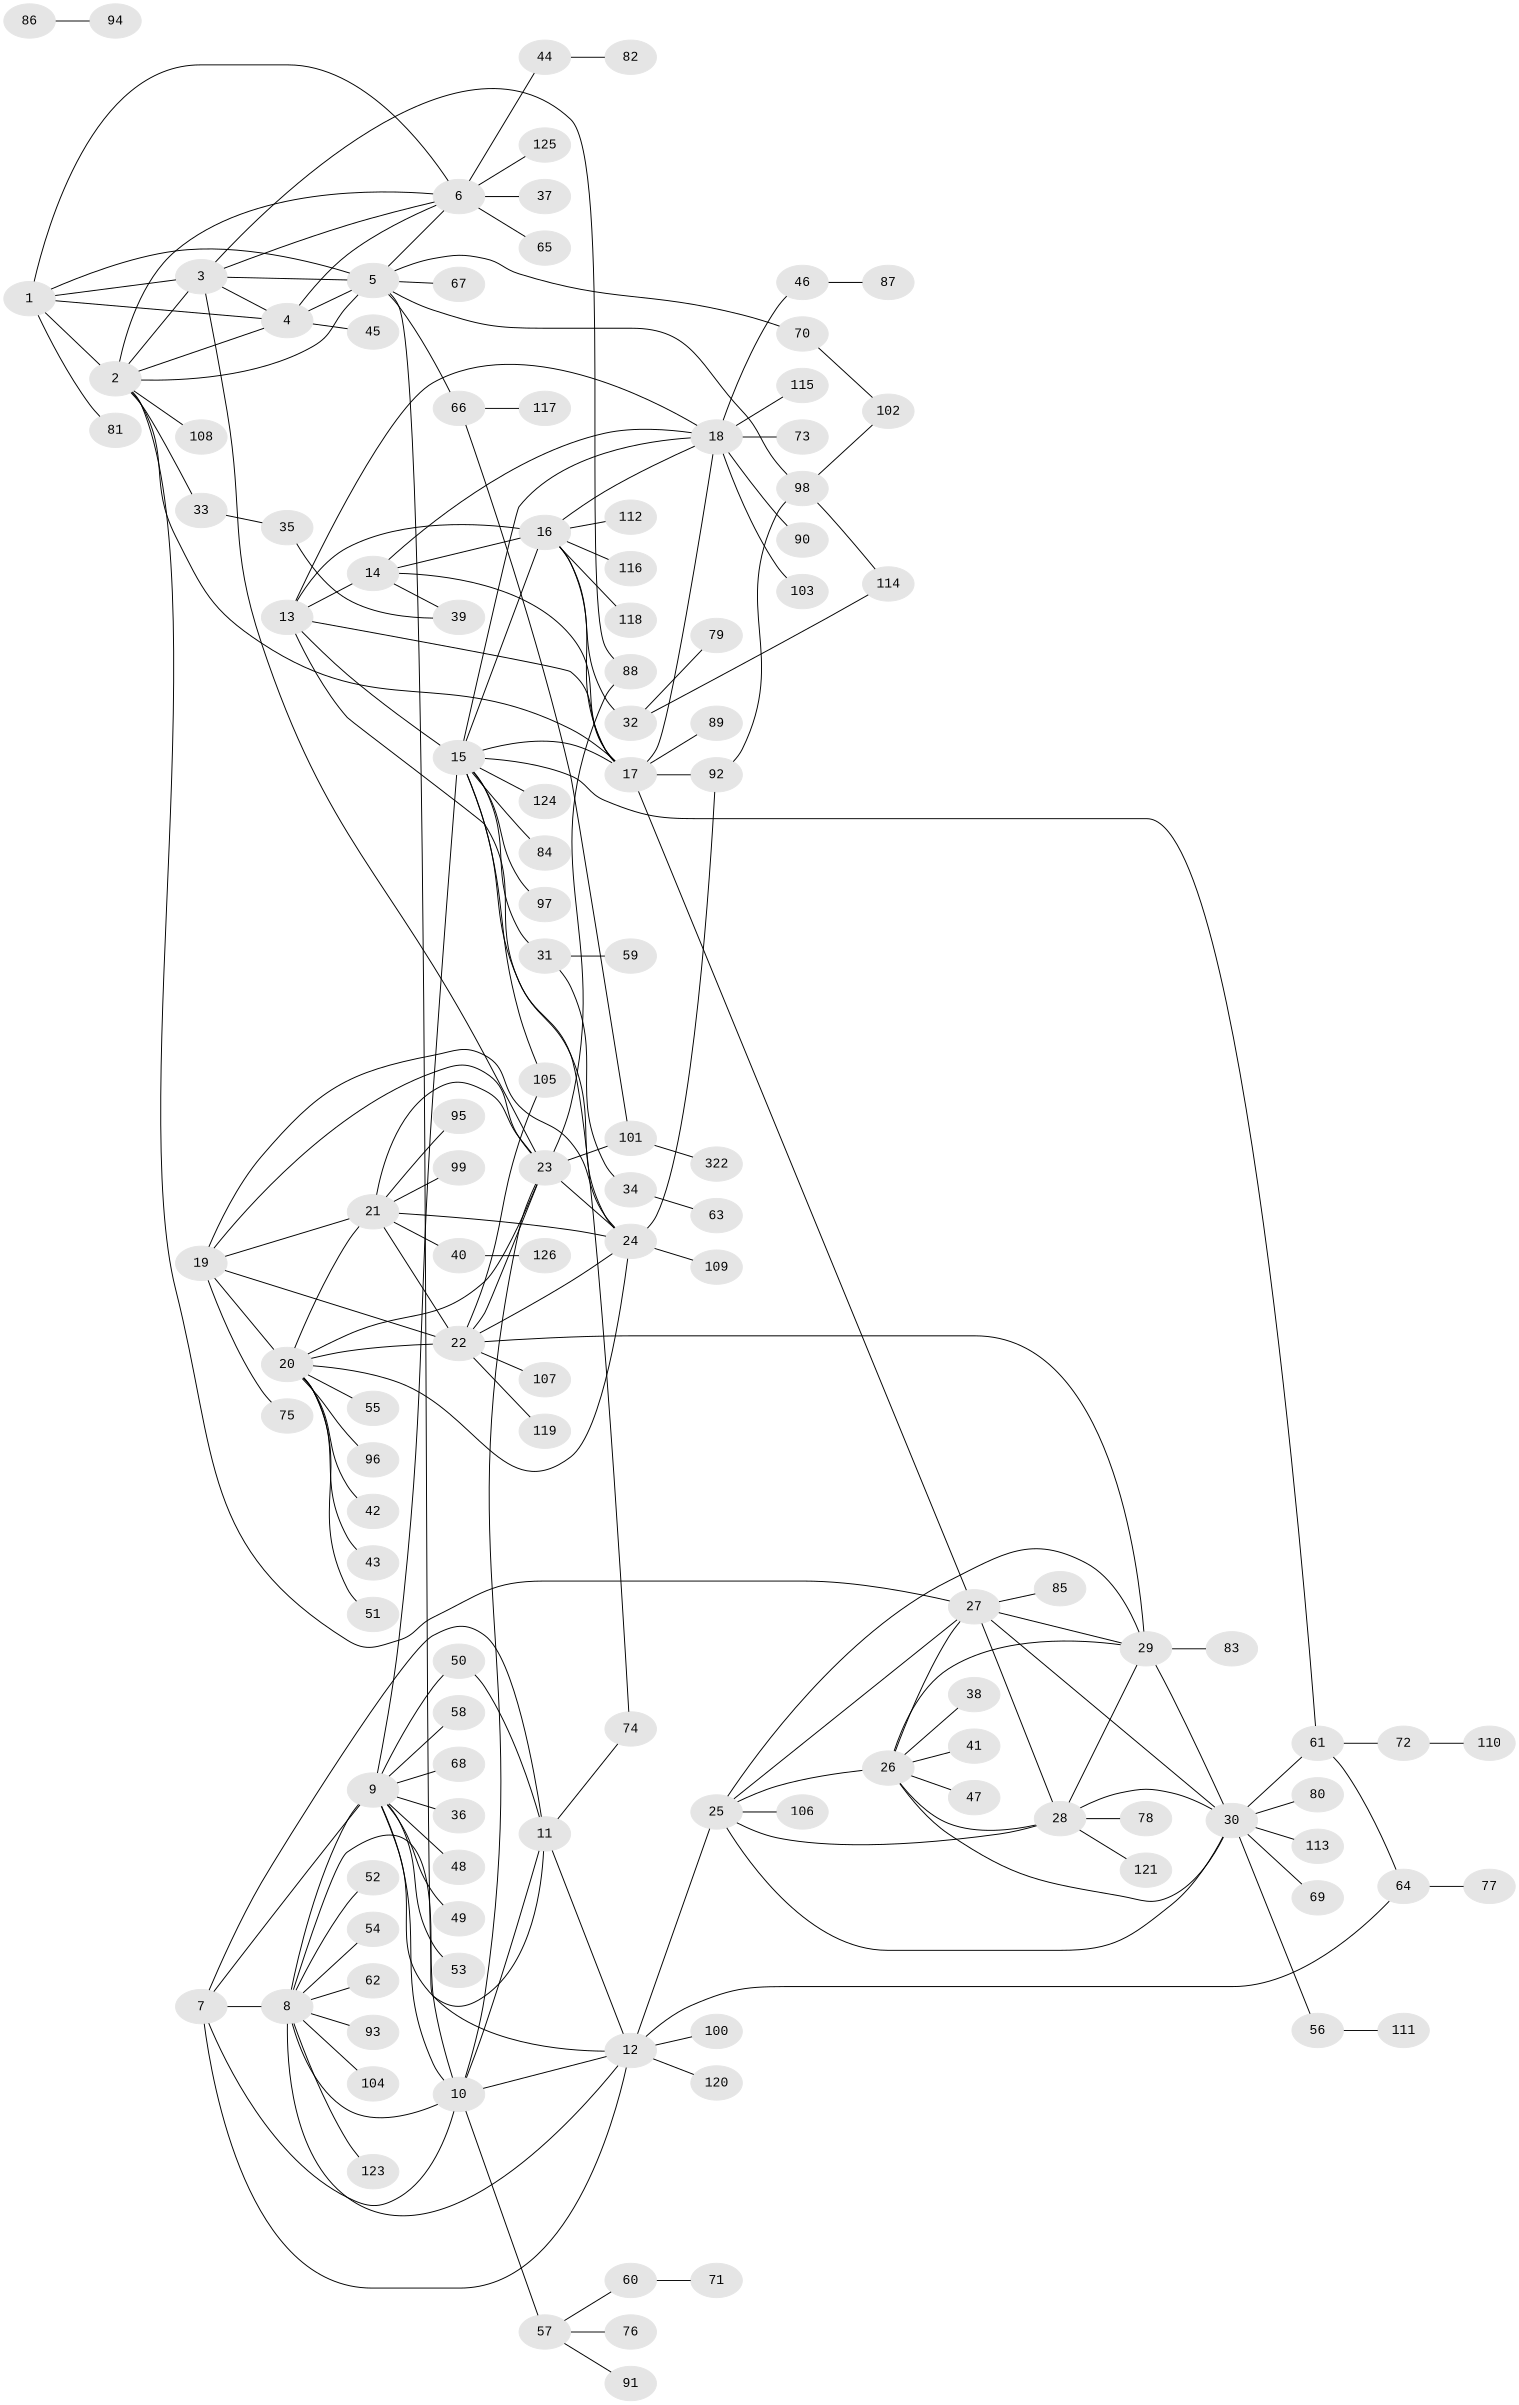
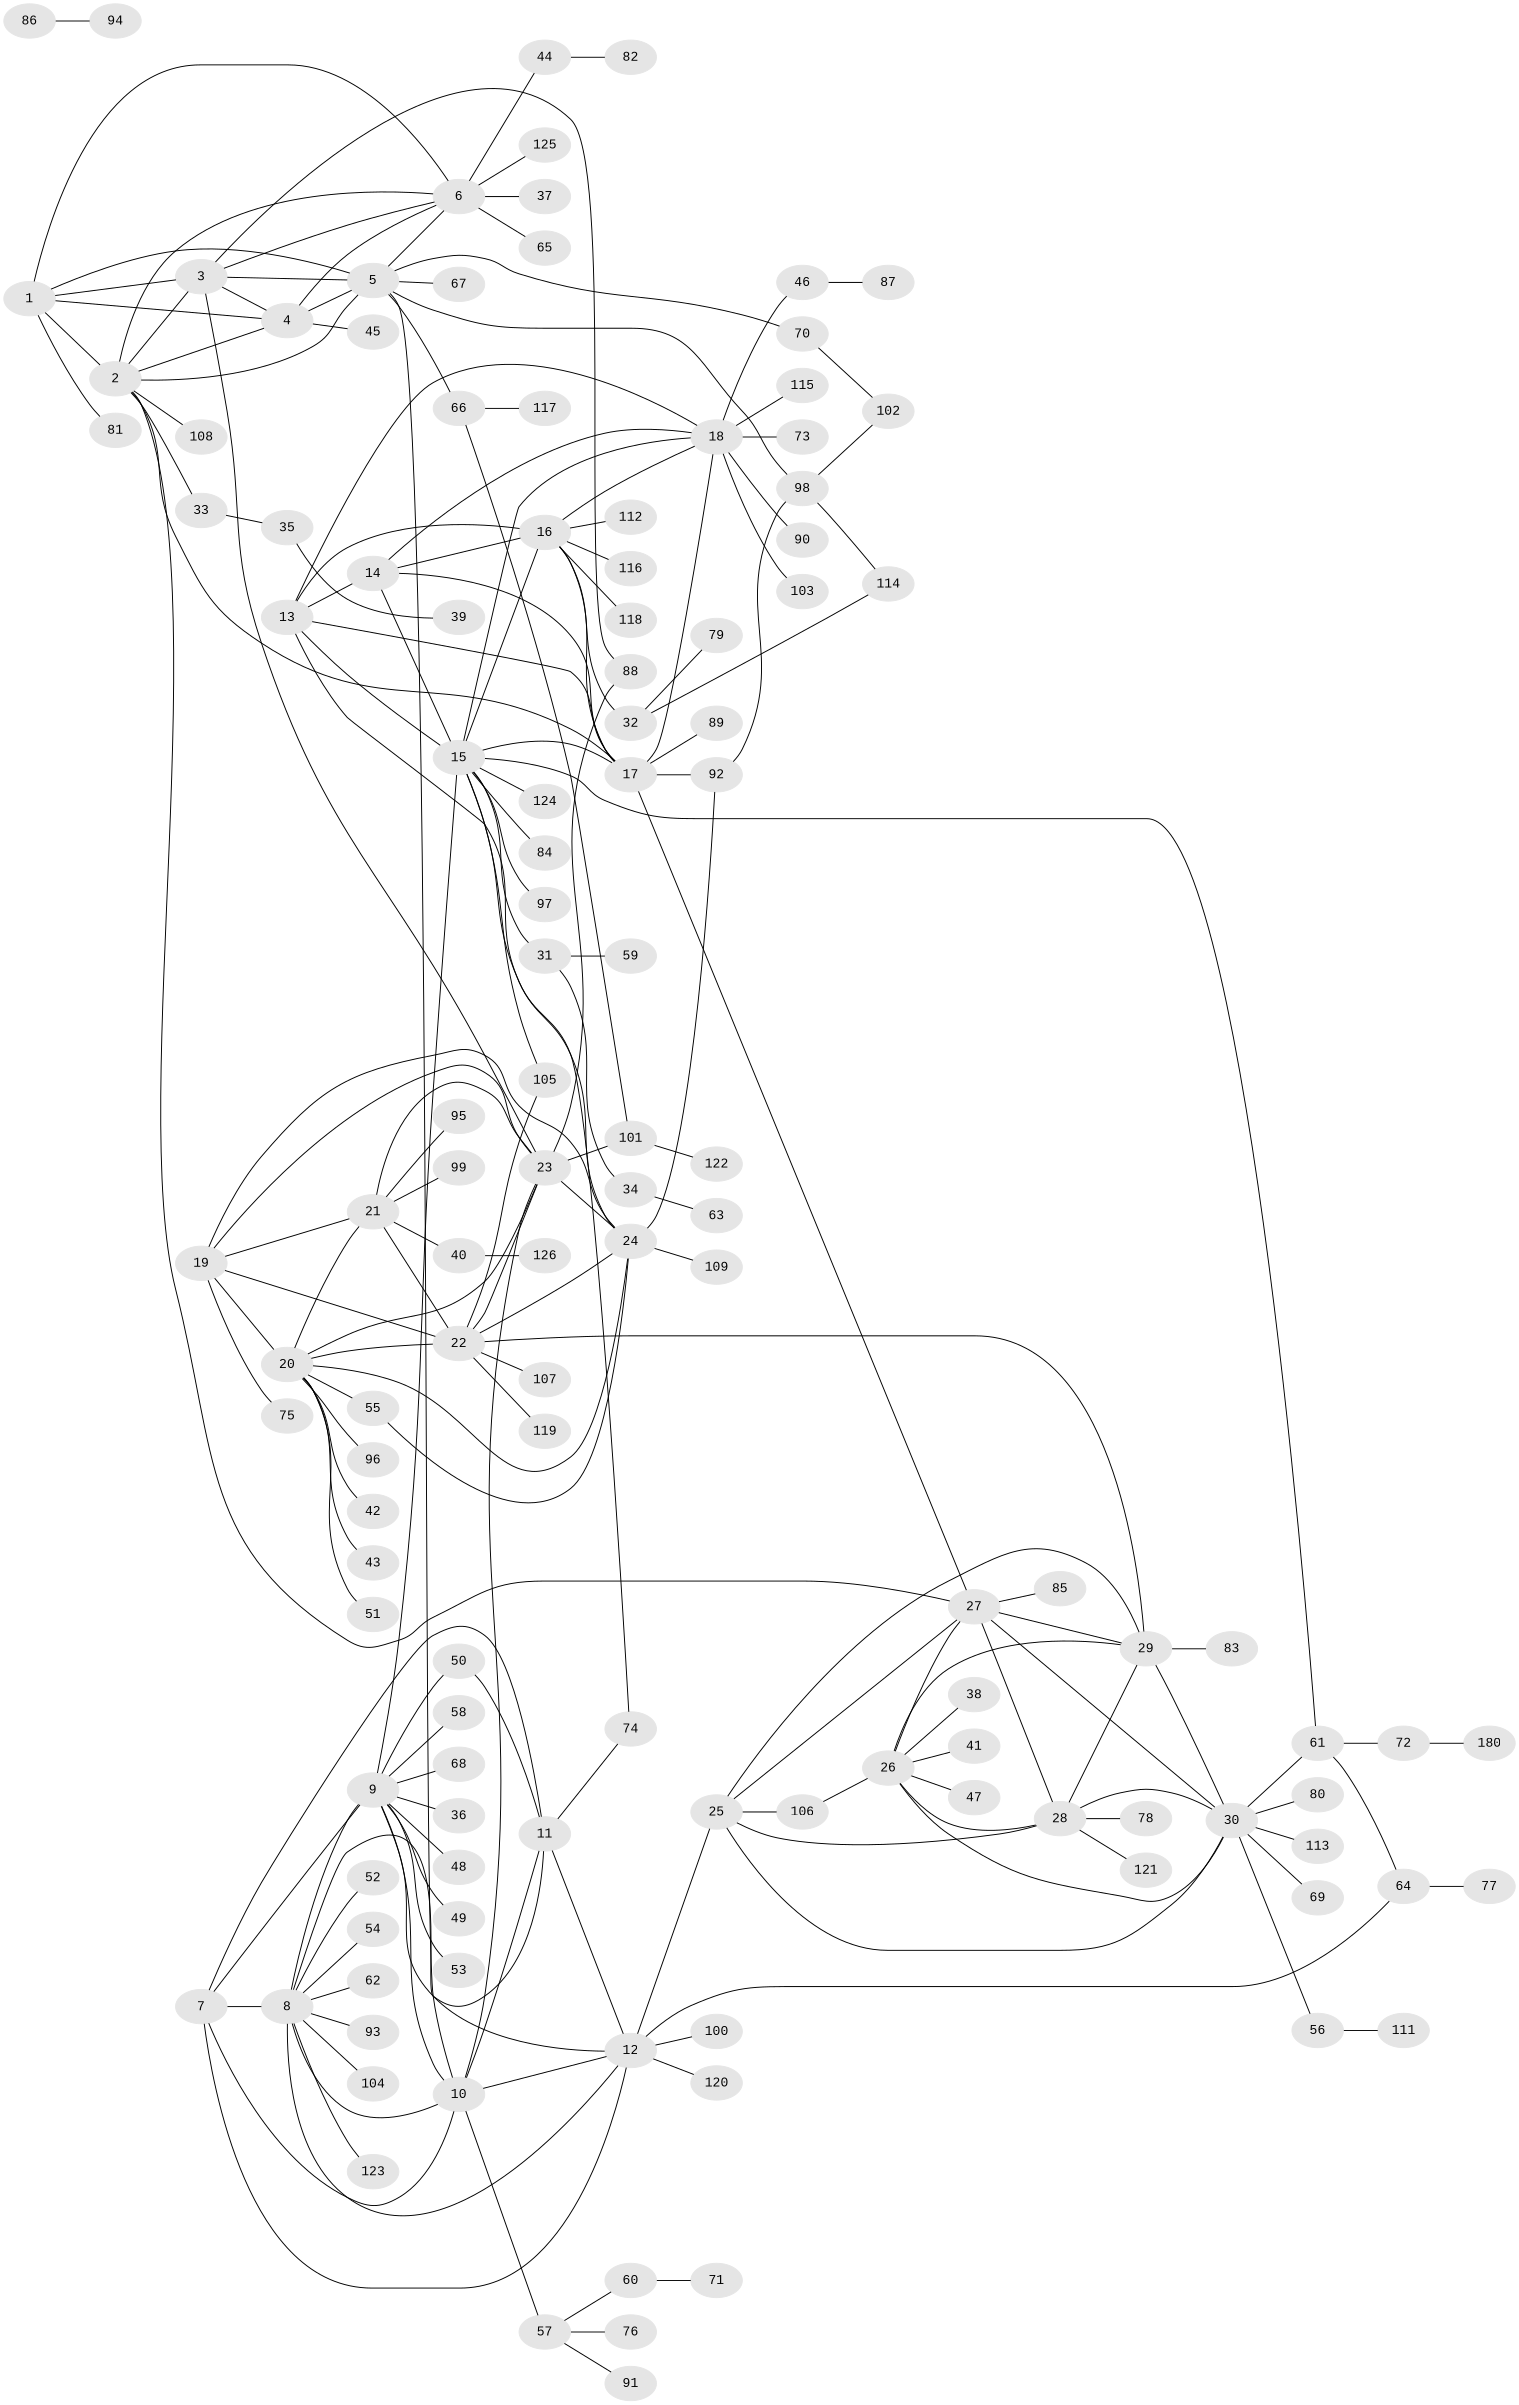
(412, 593) -> (413, 658)
(717, 1164) -> (717, 1164)
(508, 1222) -> (580, 1477)
(1489, 1743) -> (1489, 1743)
(799, 1781) -> (845, 1790)
